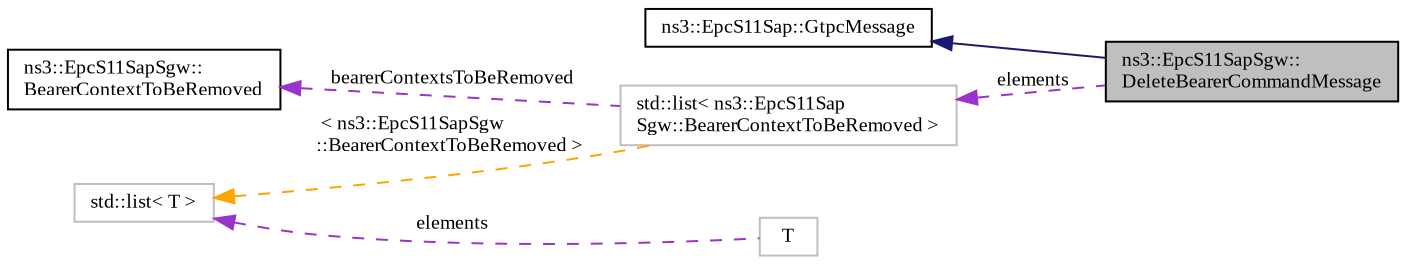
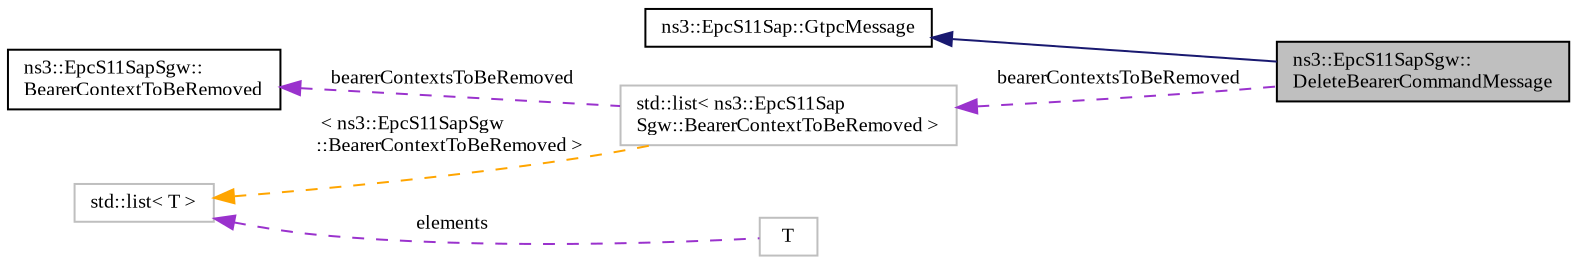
(1031, 81) -> (1117, 79)
